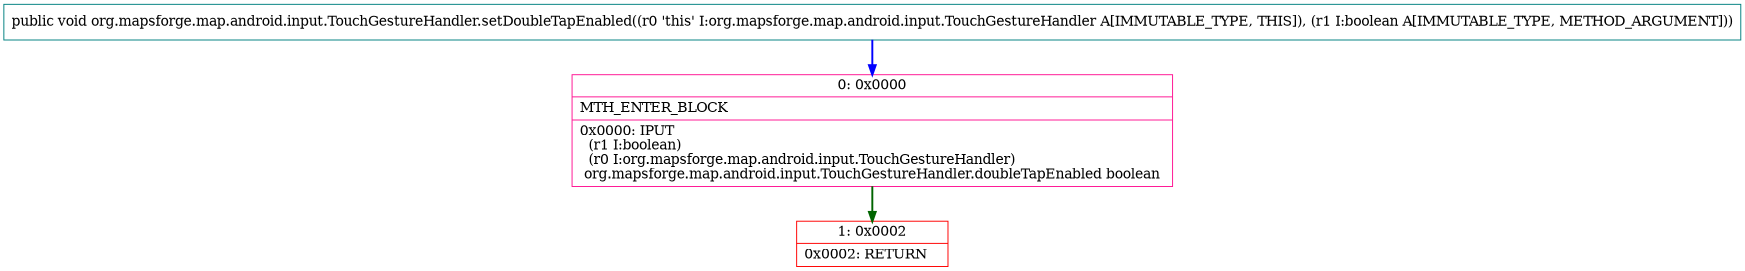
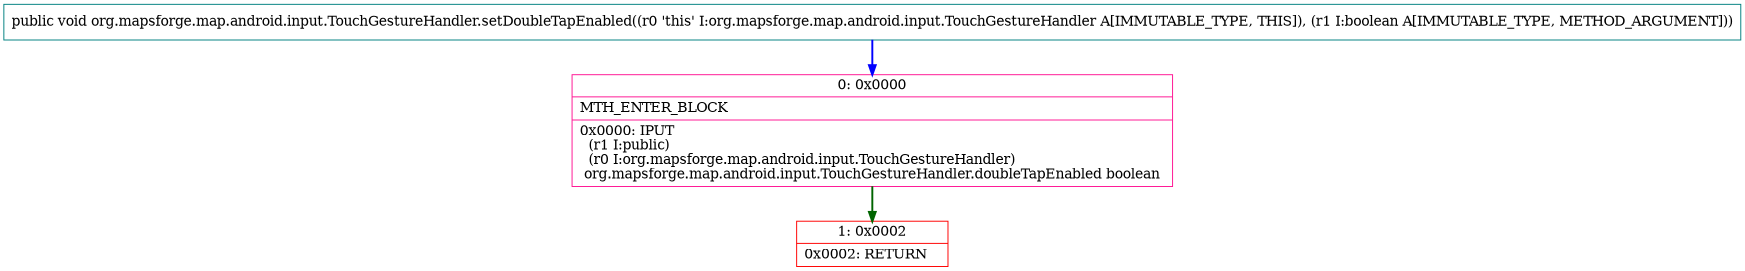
(631, 146) -> (625, 146)
